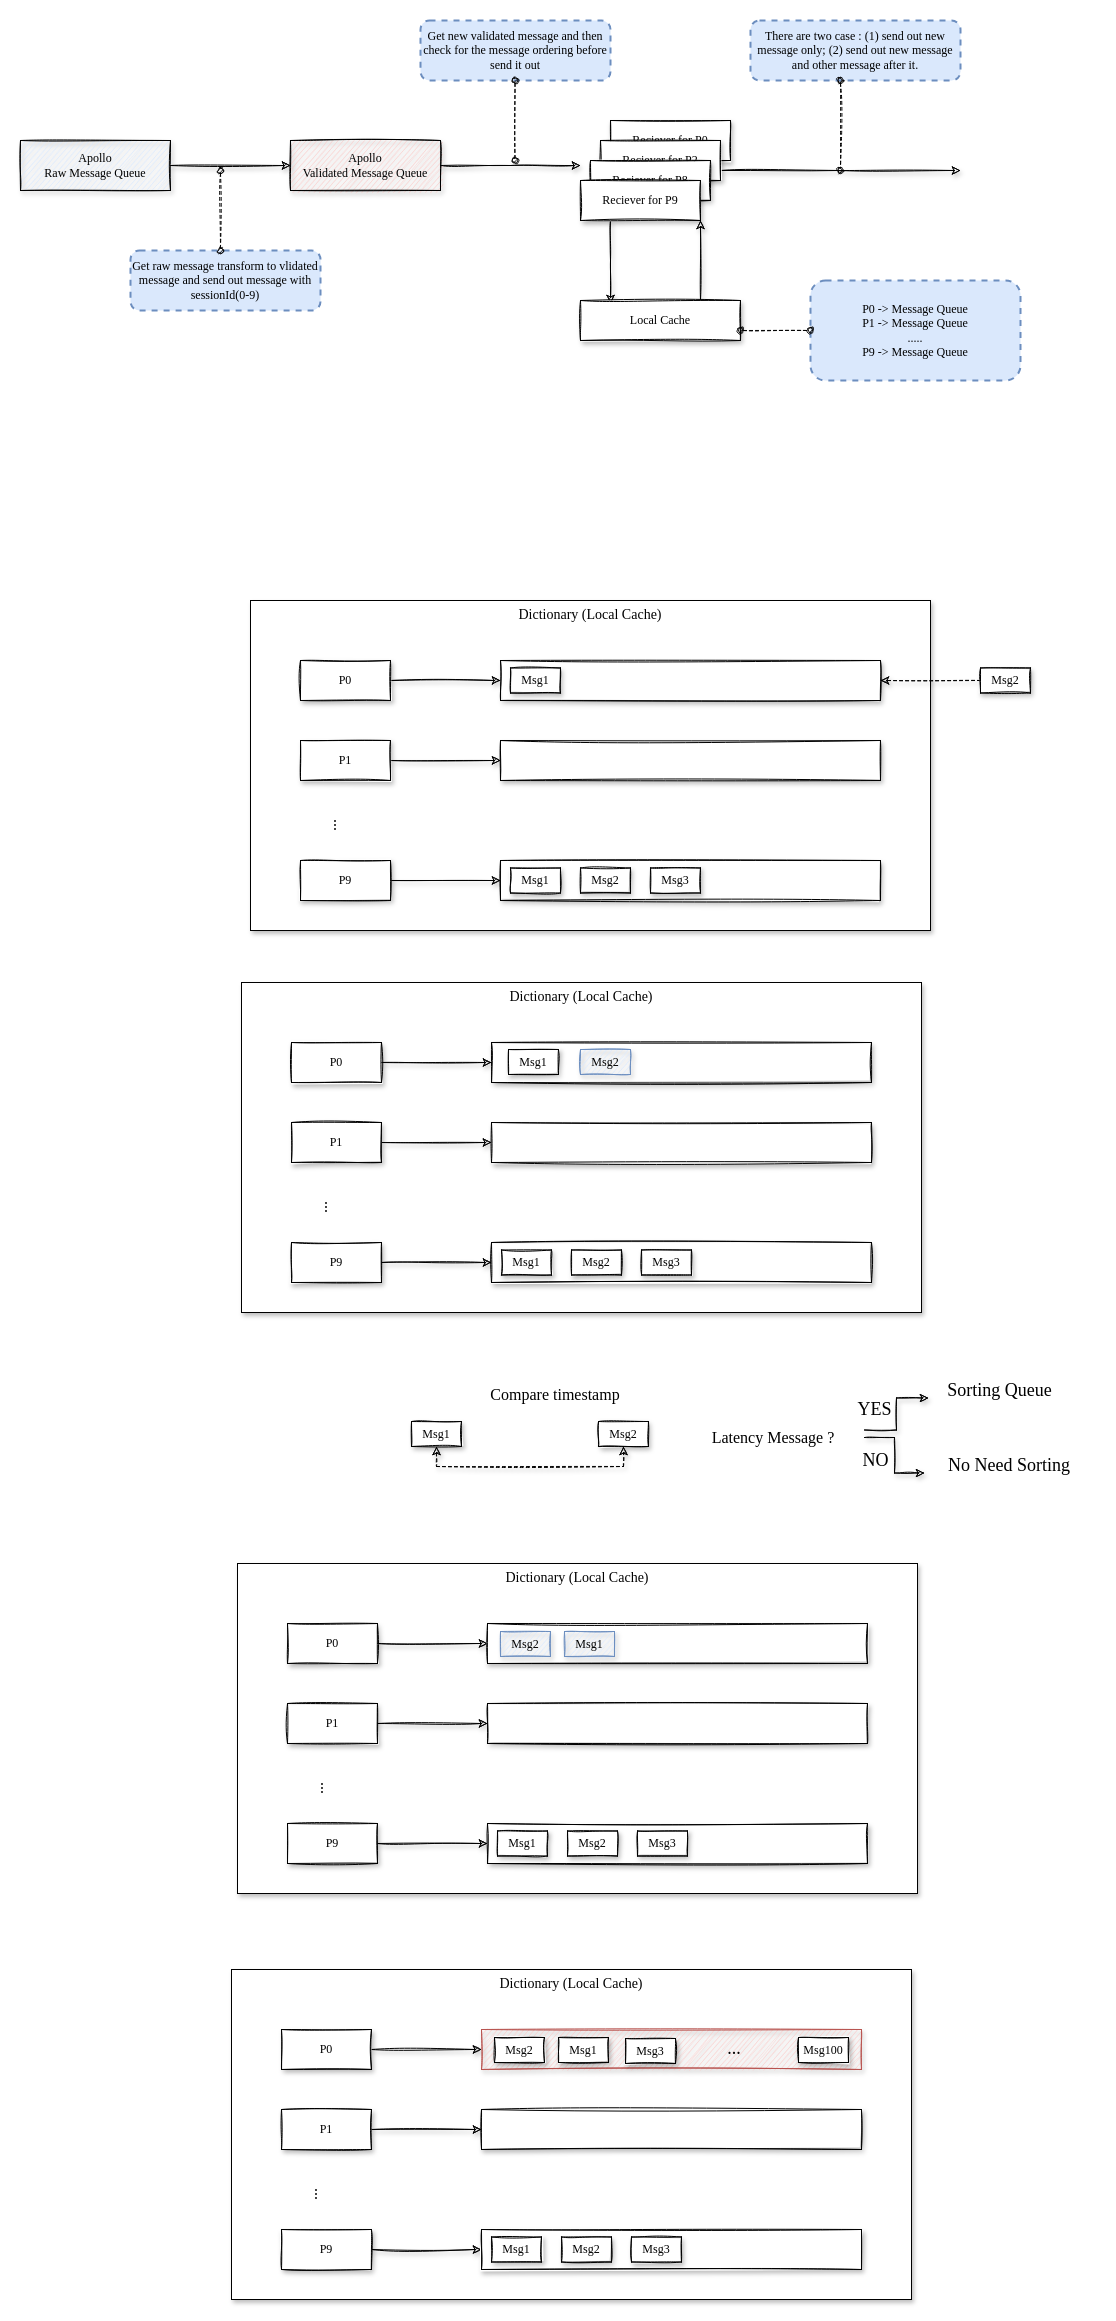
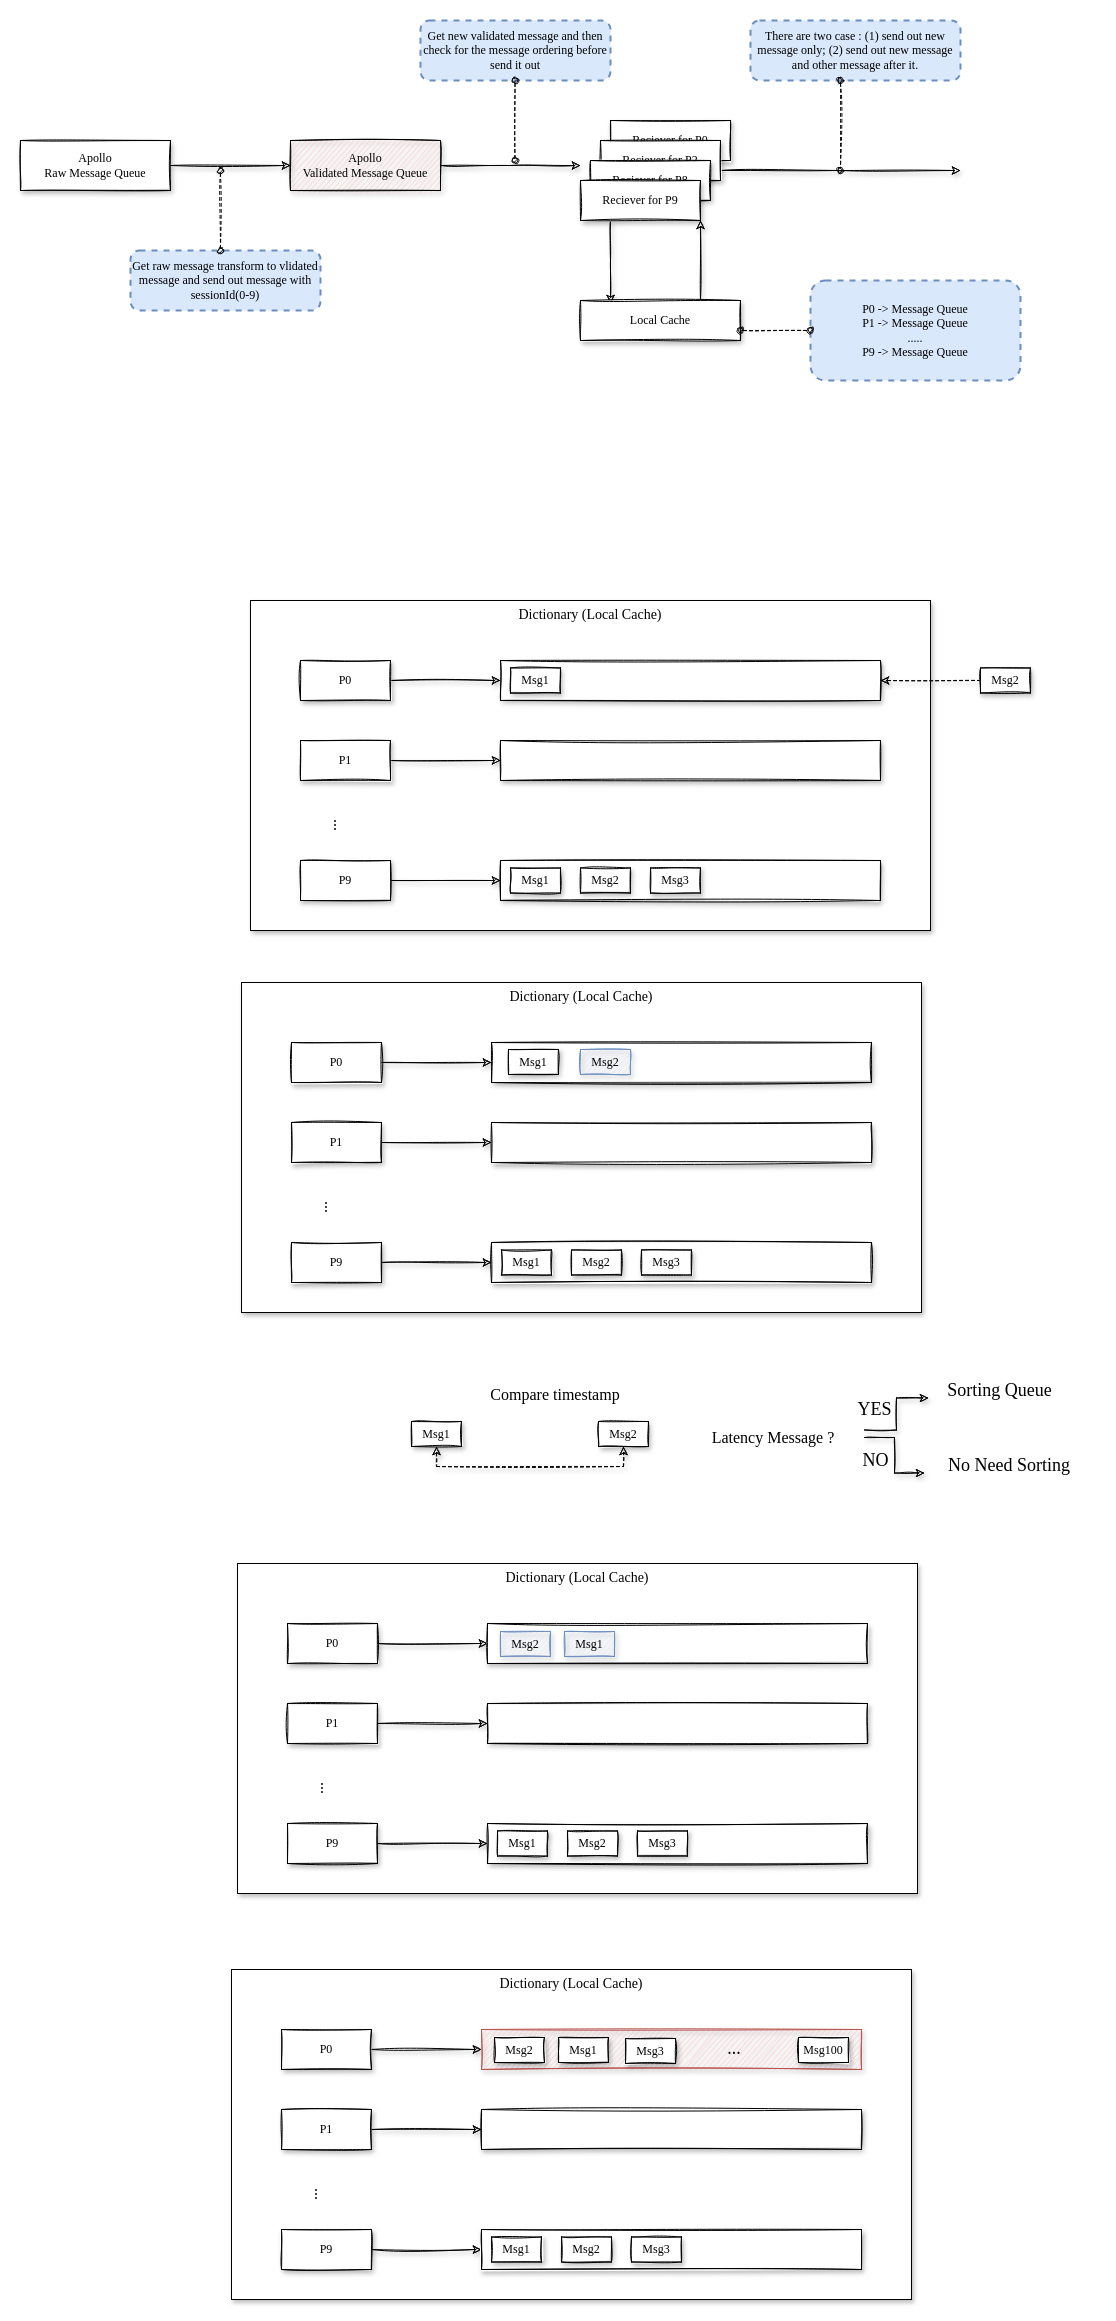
(96, 166) -> (96, 166)
